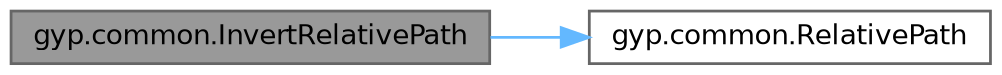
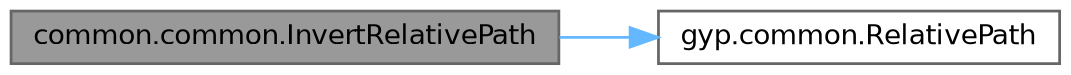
(250, 37) -> (285, 37)
